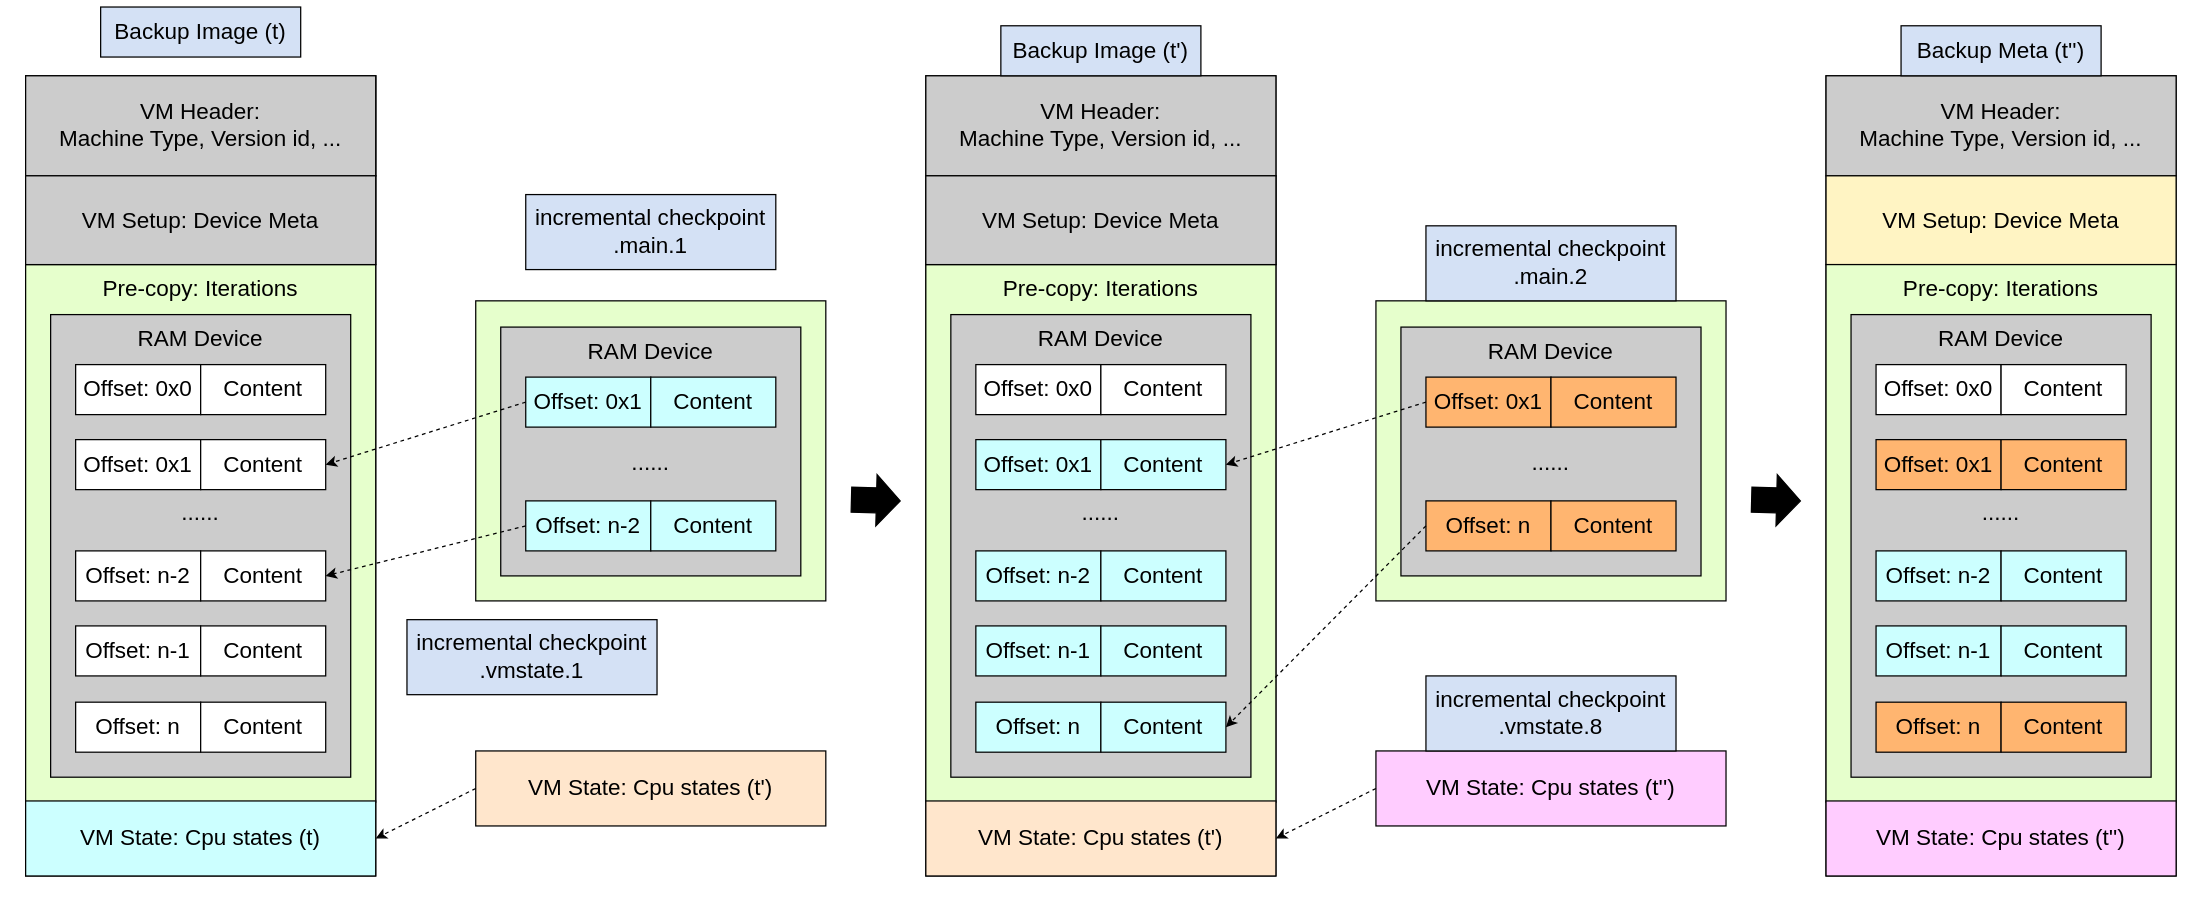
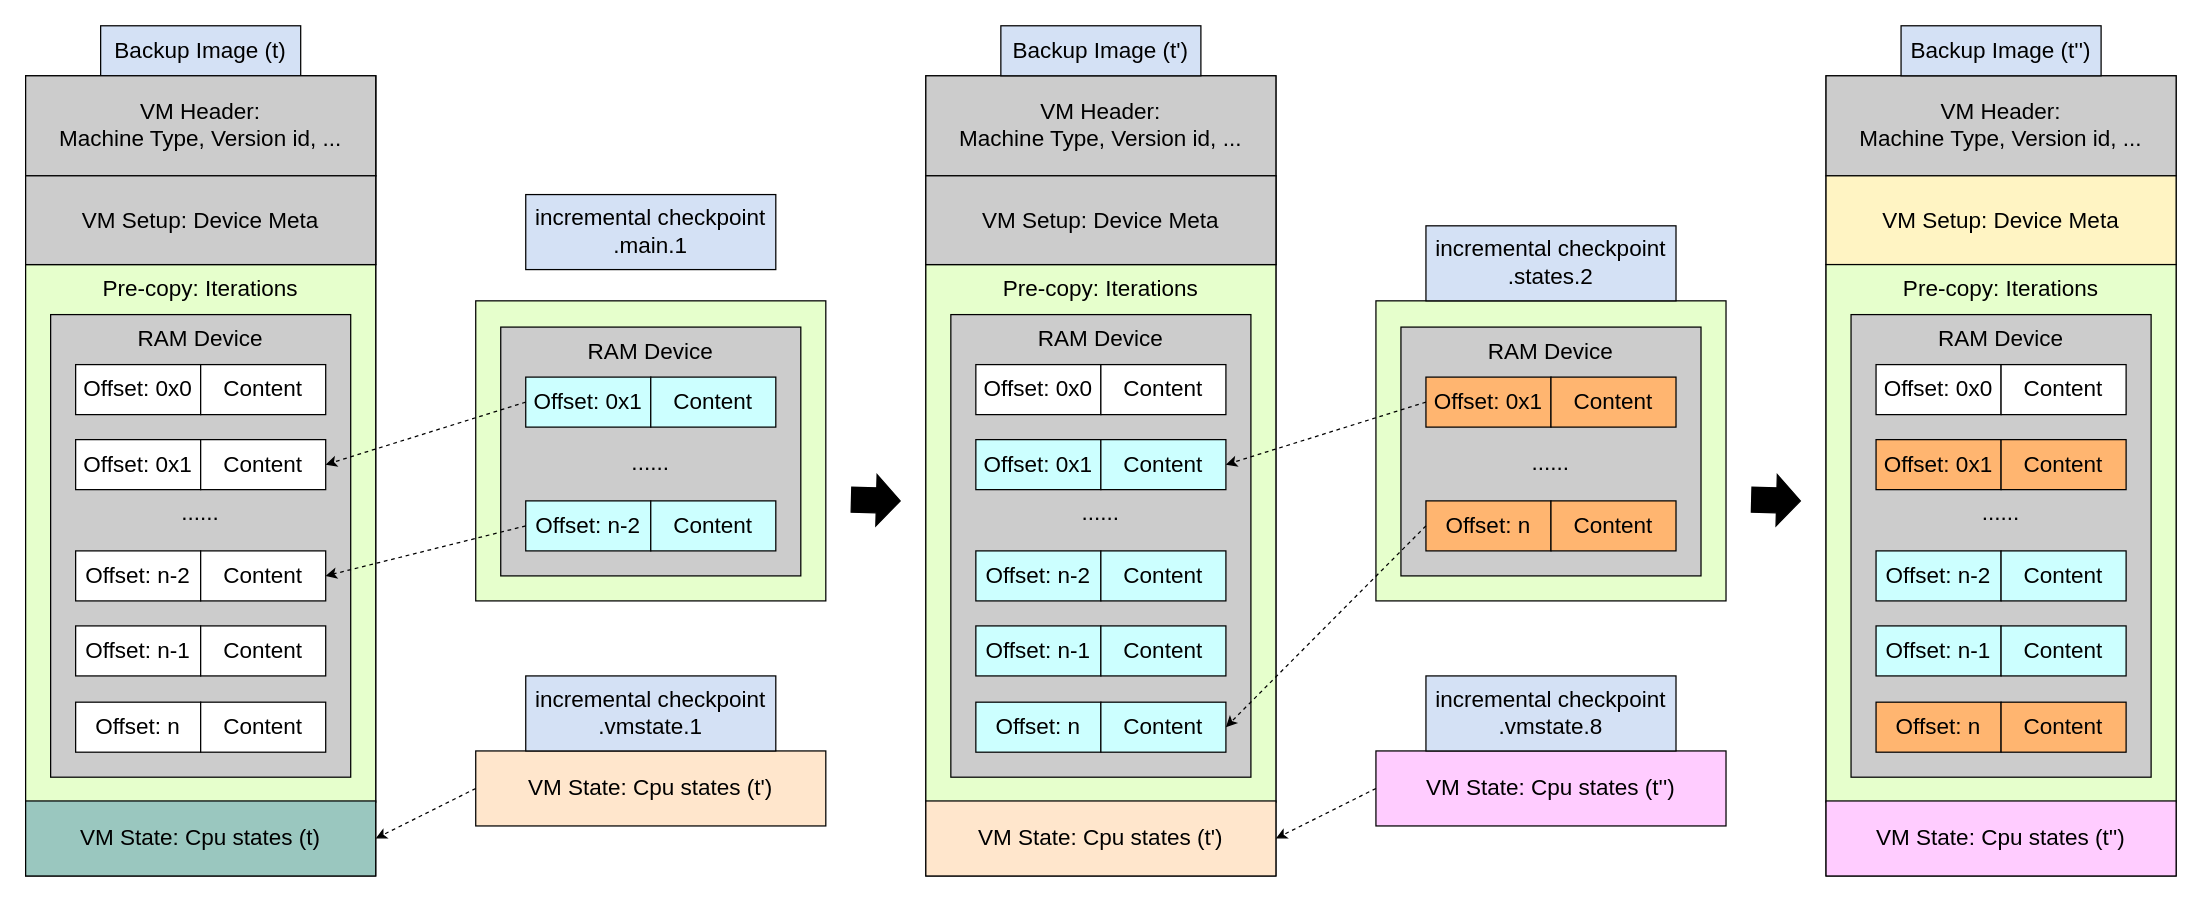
(201, 32) -> (201, 51)
(2001, 51) -> (2001, 51)
(1551, 263) -> (1551, 263)
(532, 657) -> (651, 713)
(201, 838) -> (201, 838)
